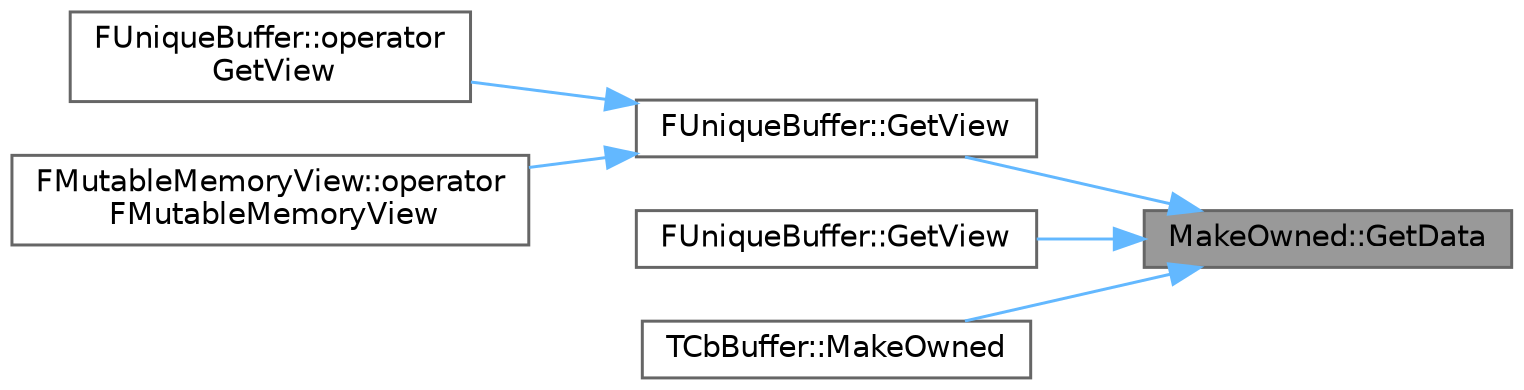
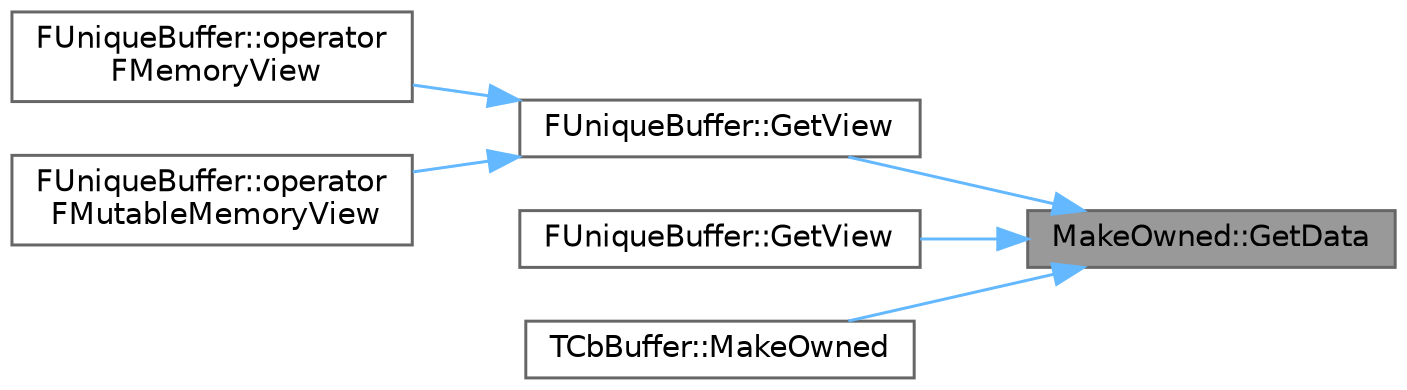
(270, 57) -> (212, 57)
(270, 200) -> (212, 200)
